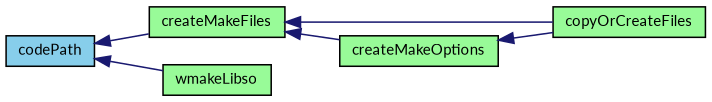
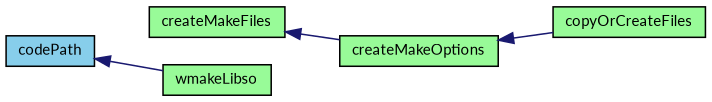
(427, 22) -> none
(129, 37) -> none
